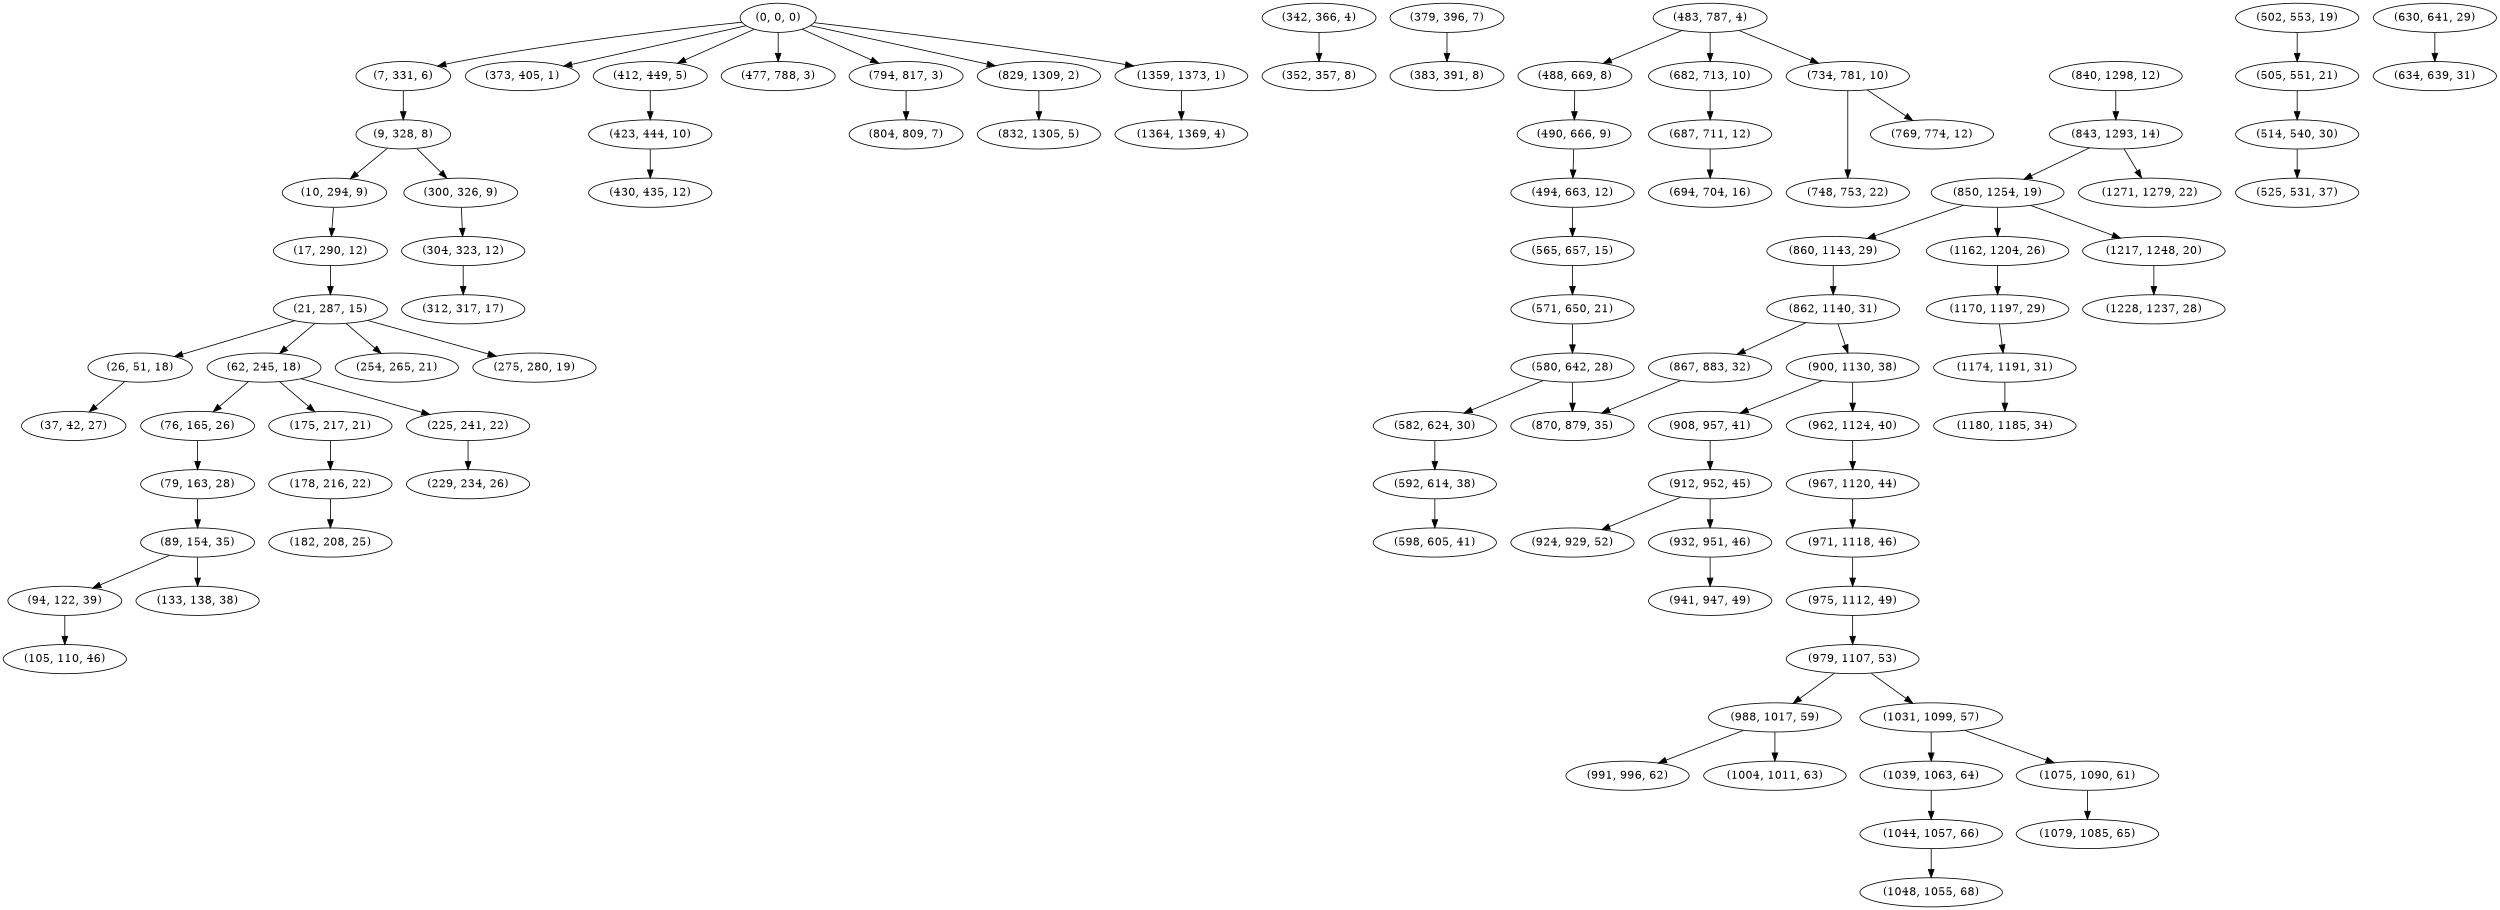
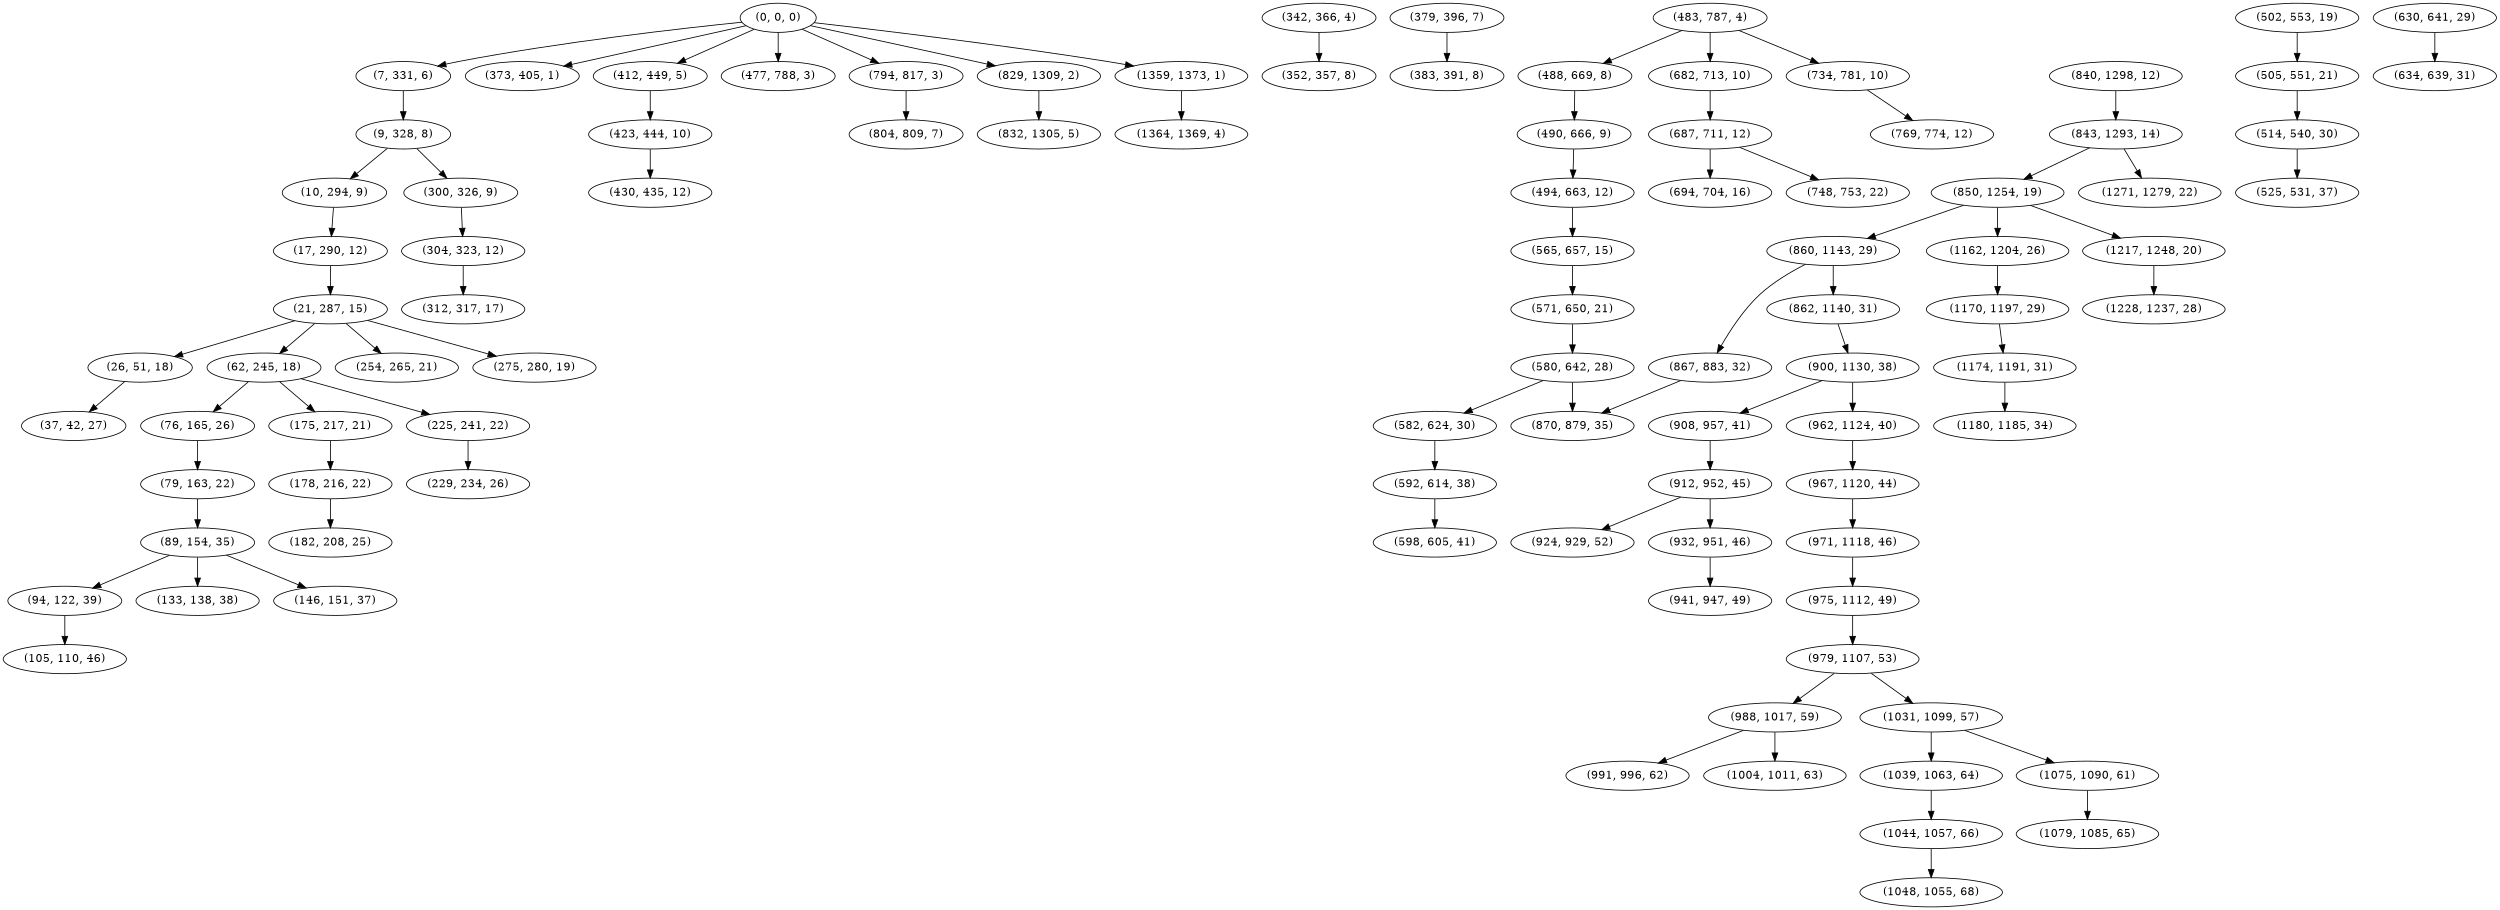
(1848, 130) -> (1775, 162)
(1775, 337) -> (1756, 298)
(198, 484) -> (198, 484)
none -> (335, 601)
